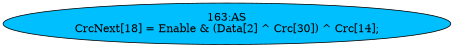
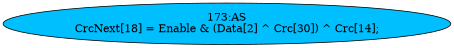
(227, 24) -> (227, 24)
